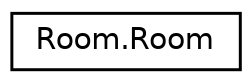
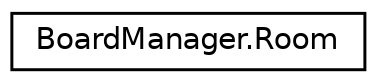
(126, 42) -> (188, 42)
